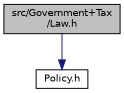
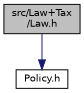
(62, 19) -> (42, 19)
